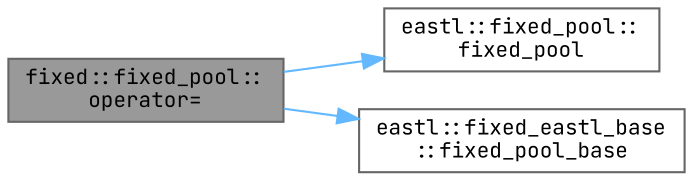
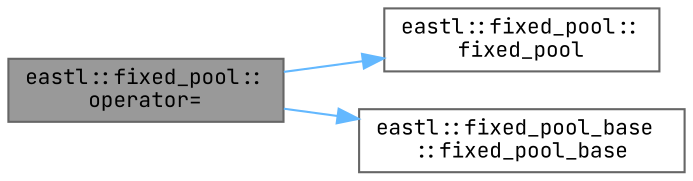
(146, 90) -> (146, 90)
(522, 141) -> (522, 141)
